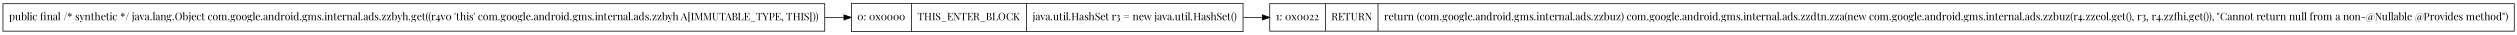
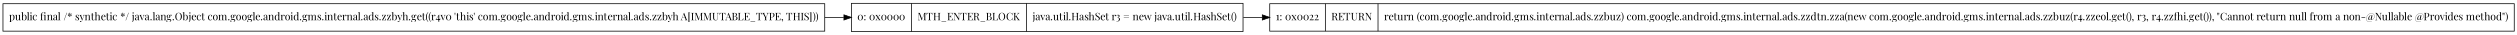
(969, 17) -> (969, 17)
